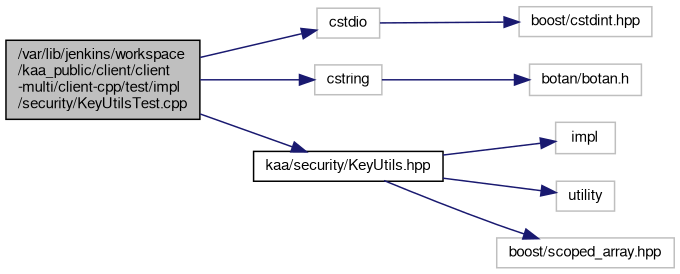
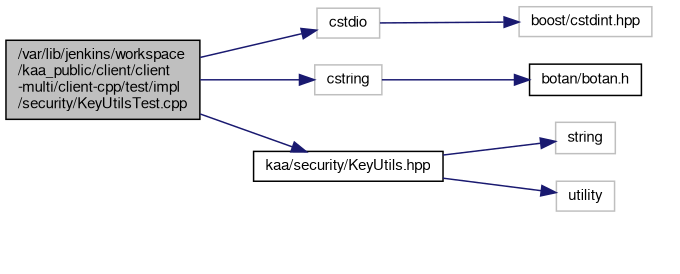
(585, 80) -> (585, 80)
(585, 138) -> (585, 138)
(585, 253) -> none
